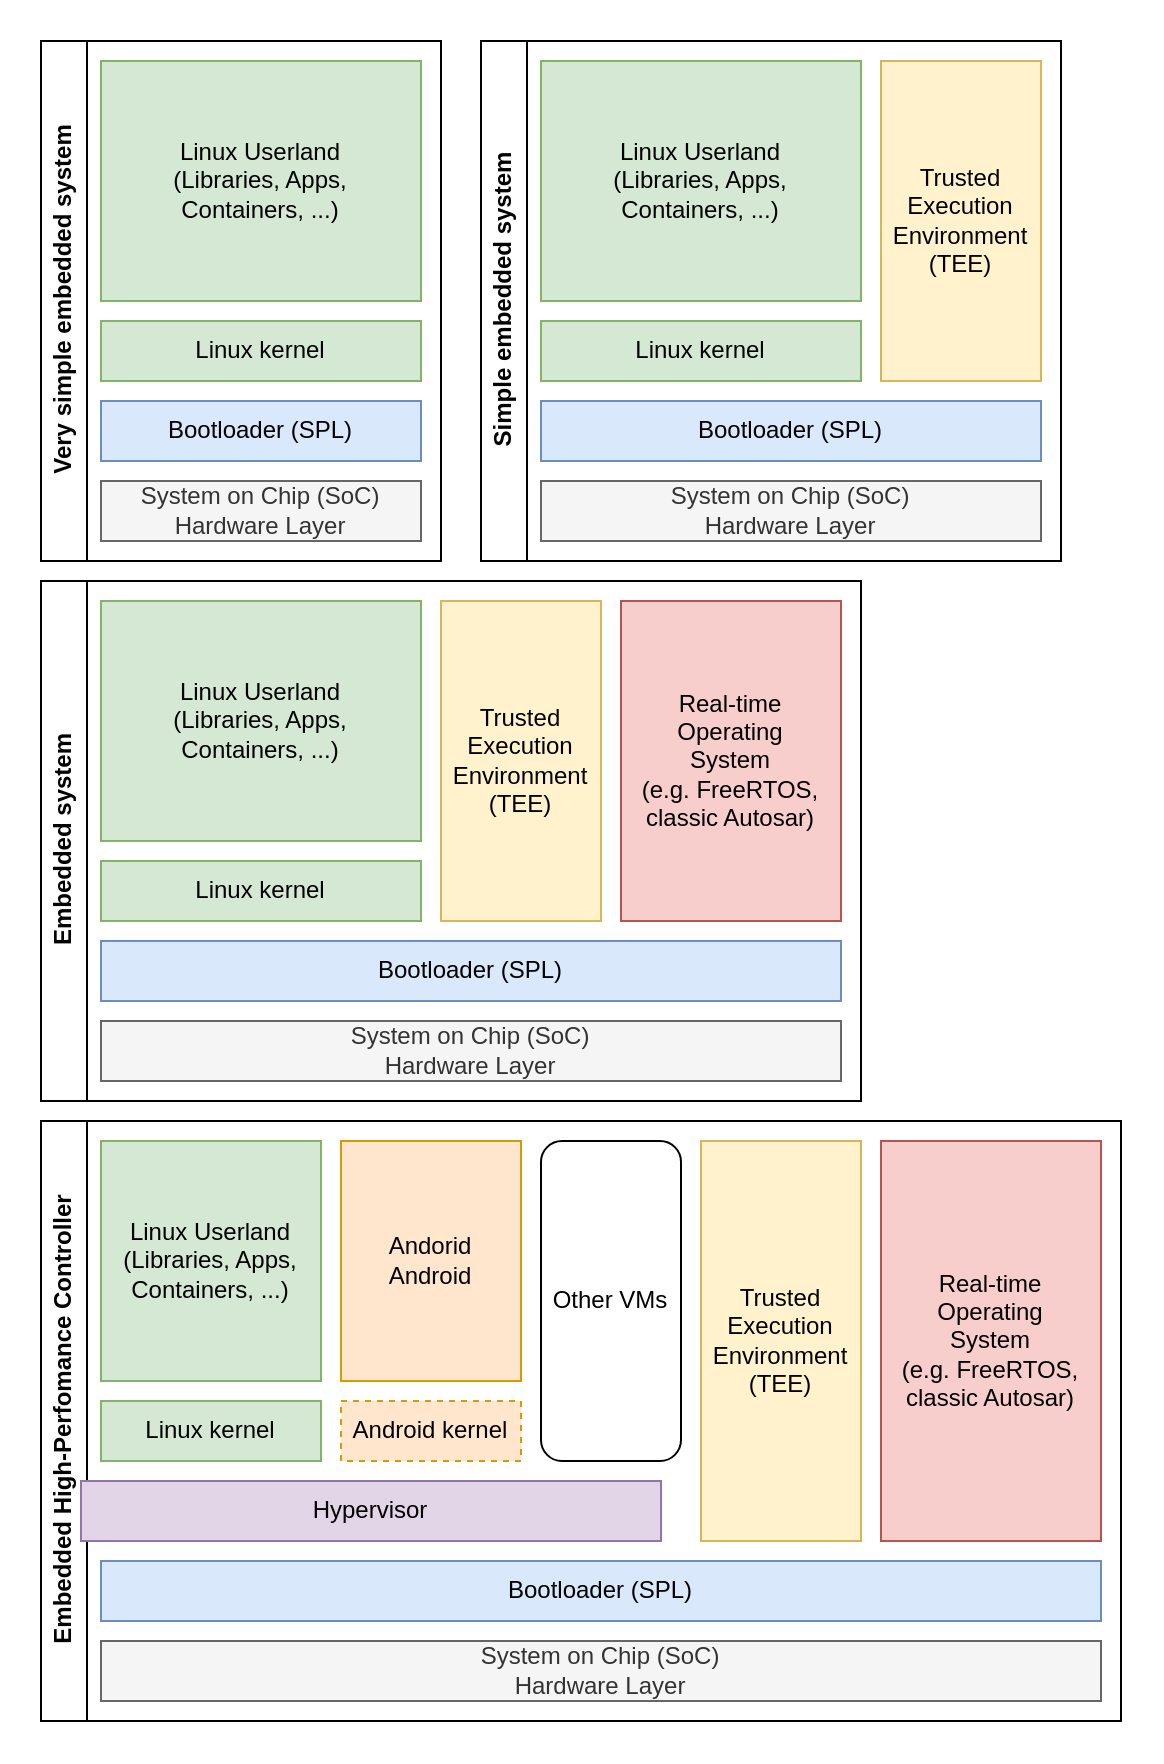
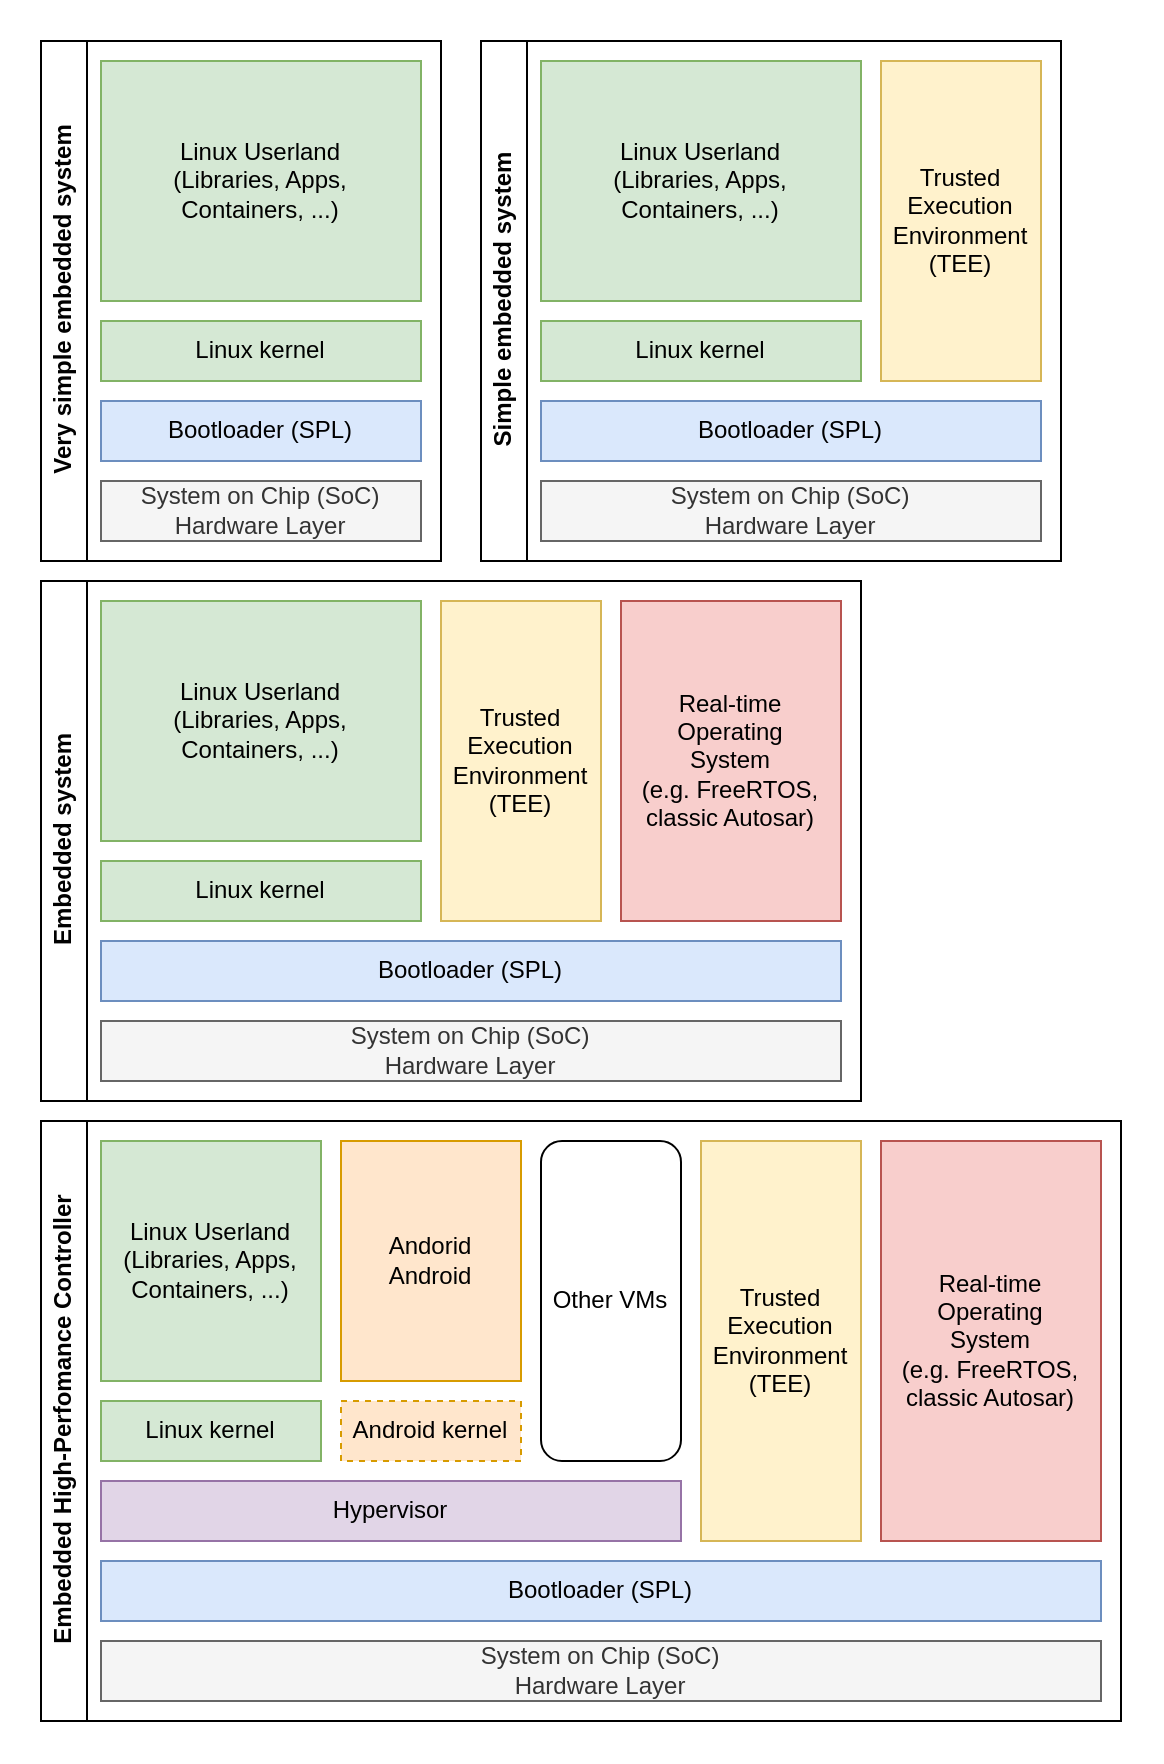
(371, 1511) -> (391, 1511)
